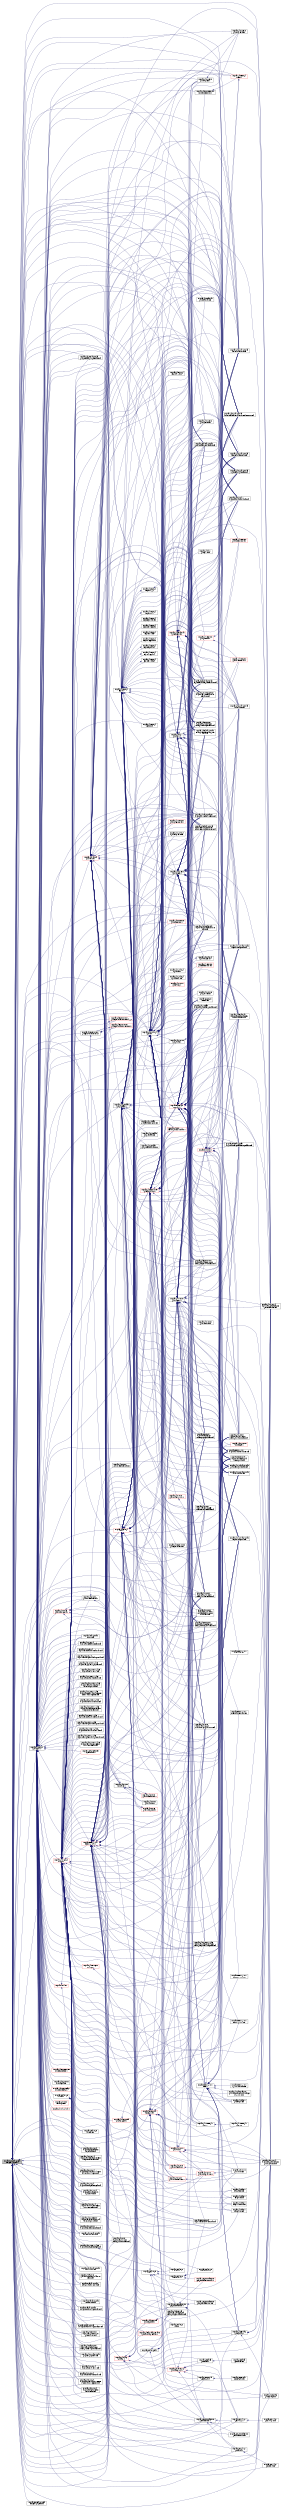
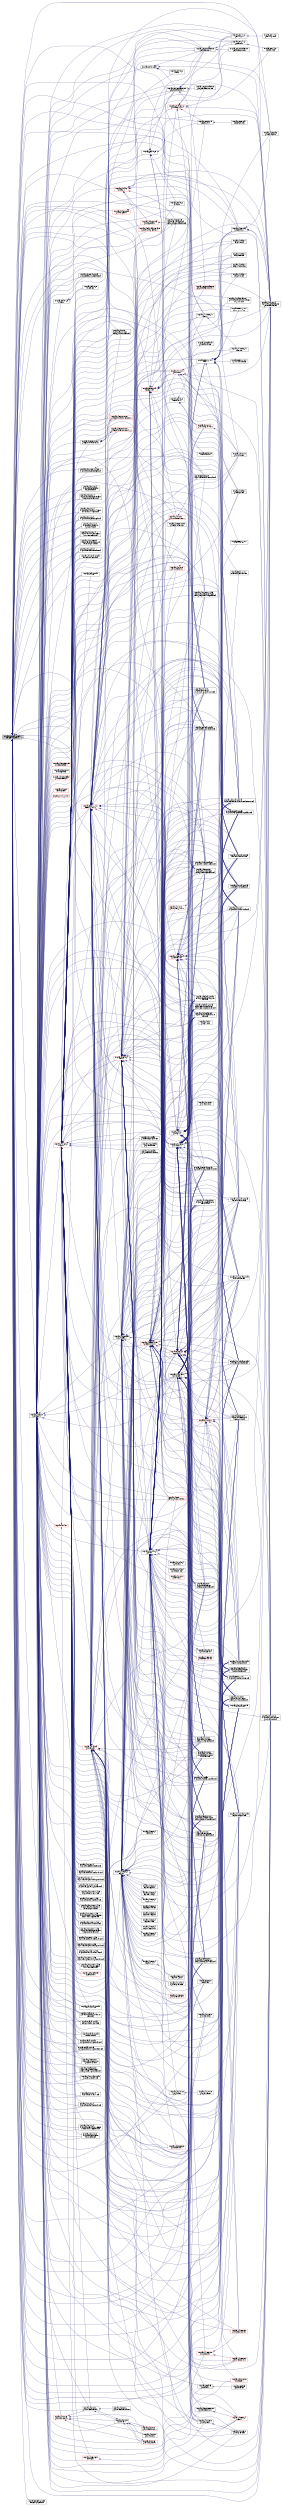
(239, 1976) -> none
(194, 2066) -> (91, 1029)
